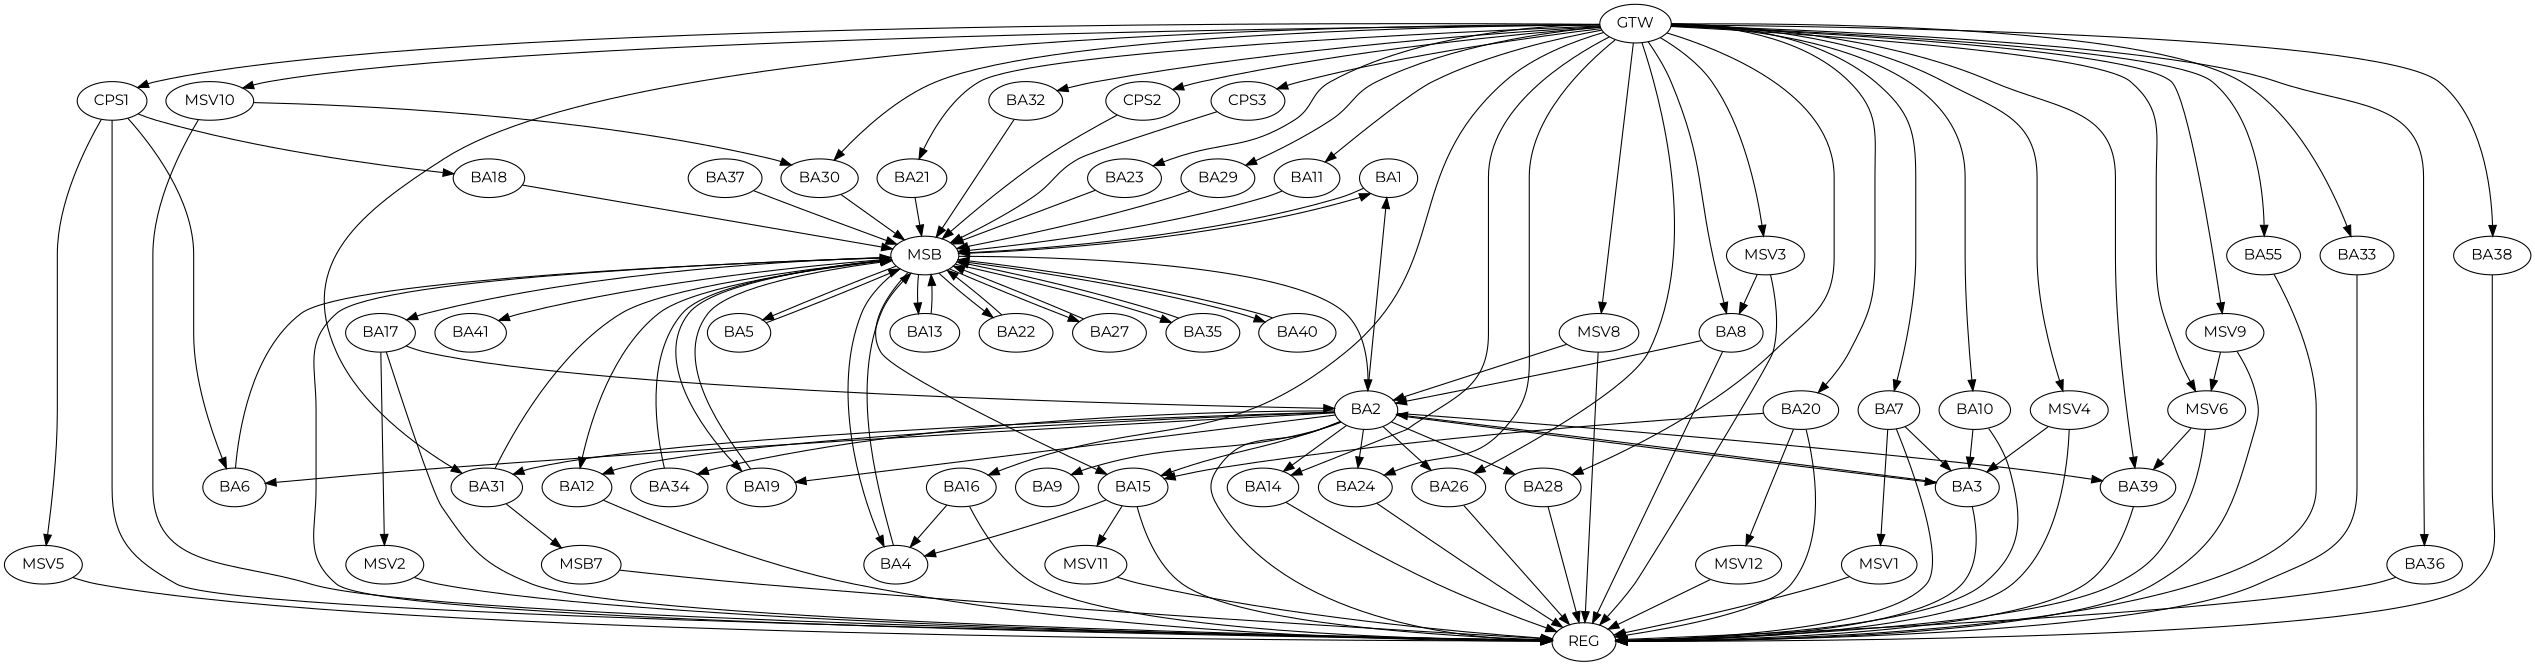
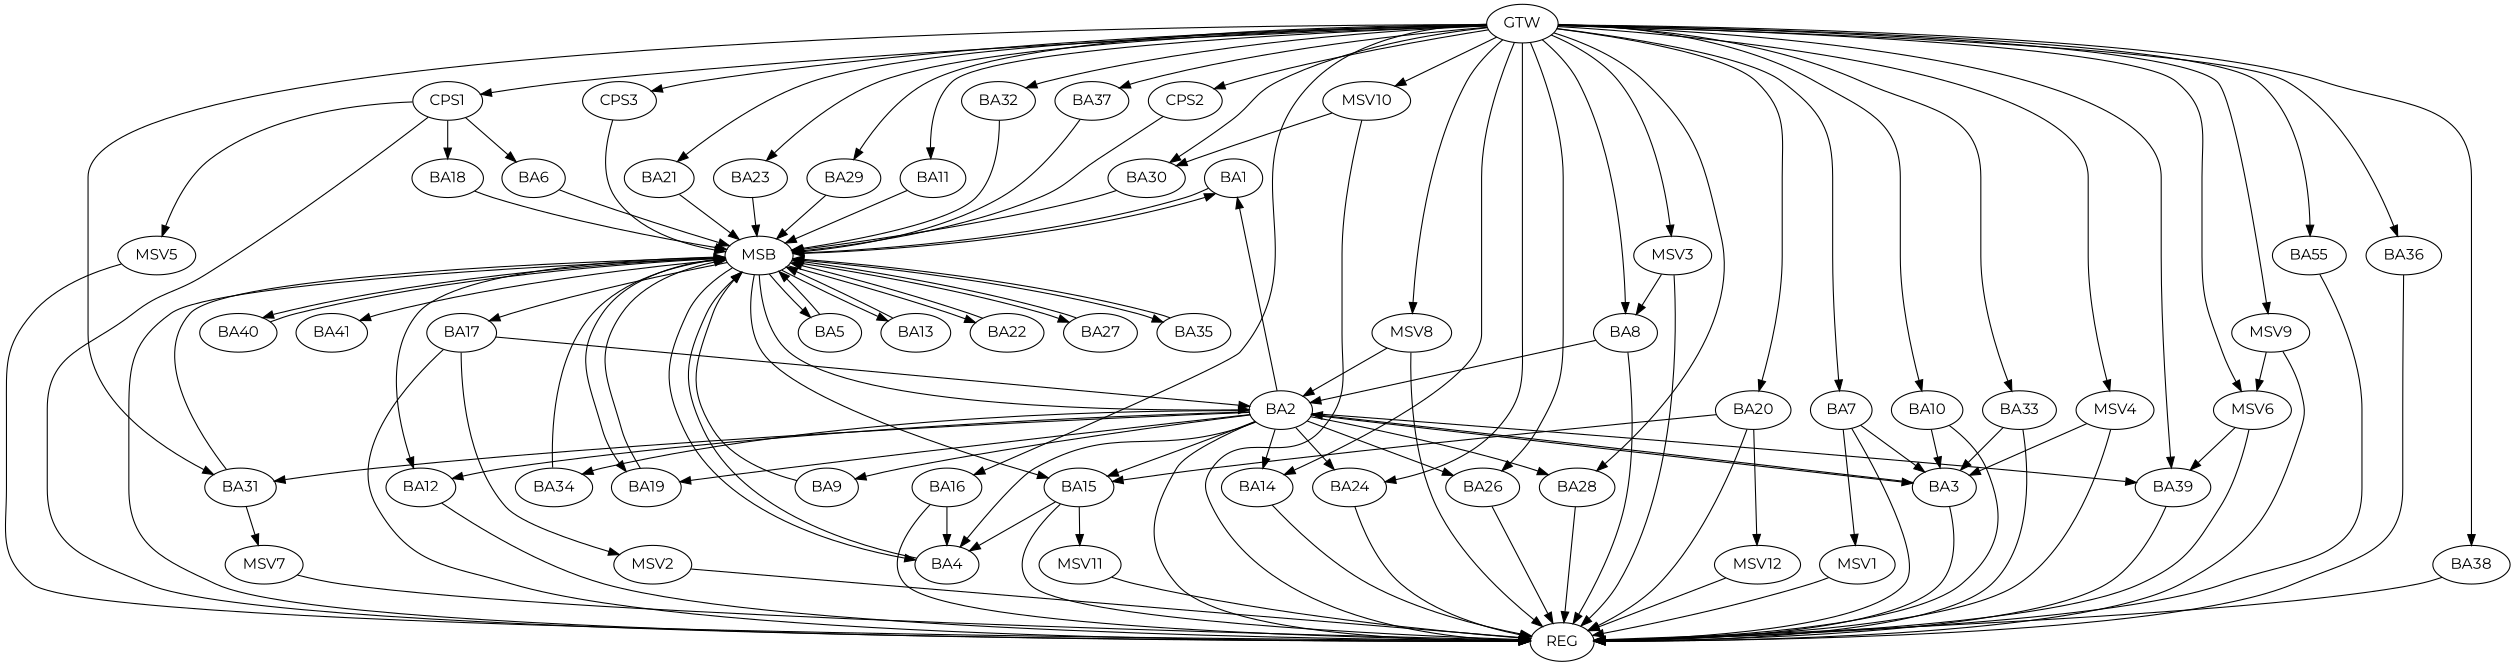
none -> (1307, 48)
none -> (700, 402)
(805, 443) -> (1095, 446)
none -> (1986, 445)
(581, 565) -> (264, 565)
